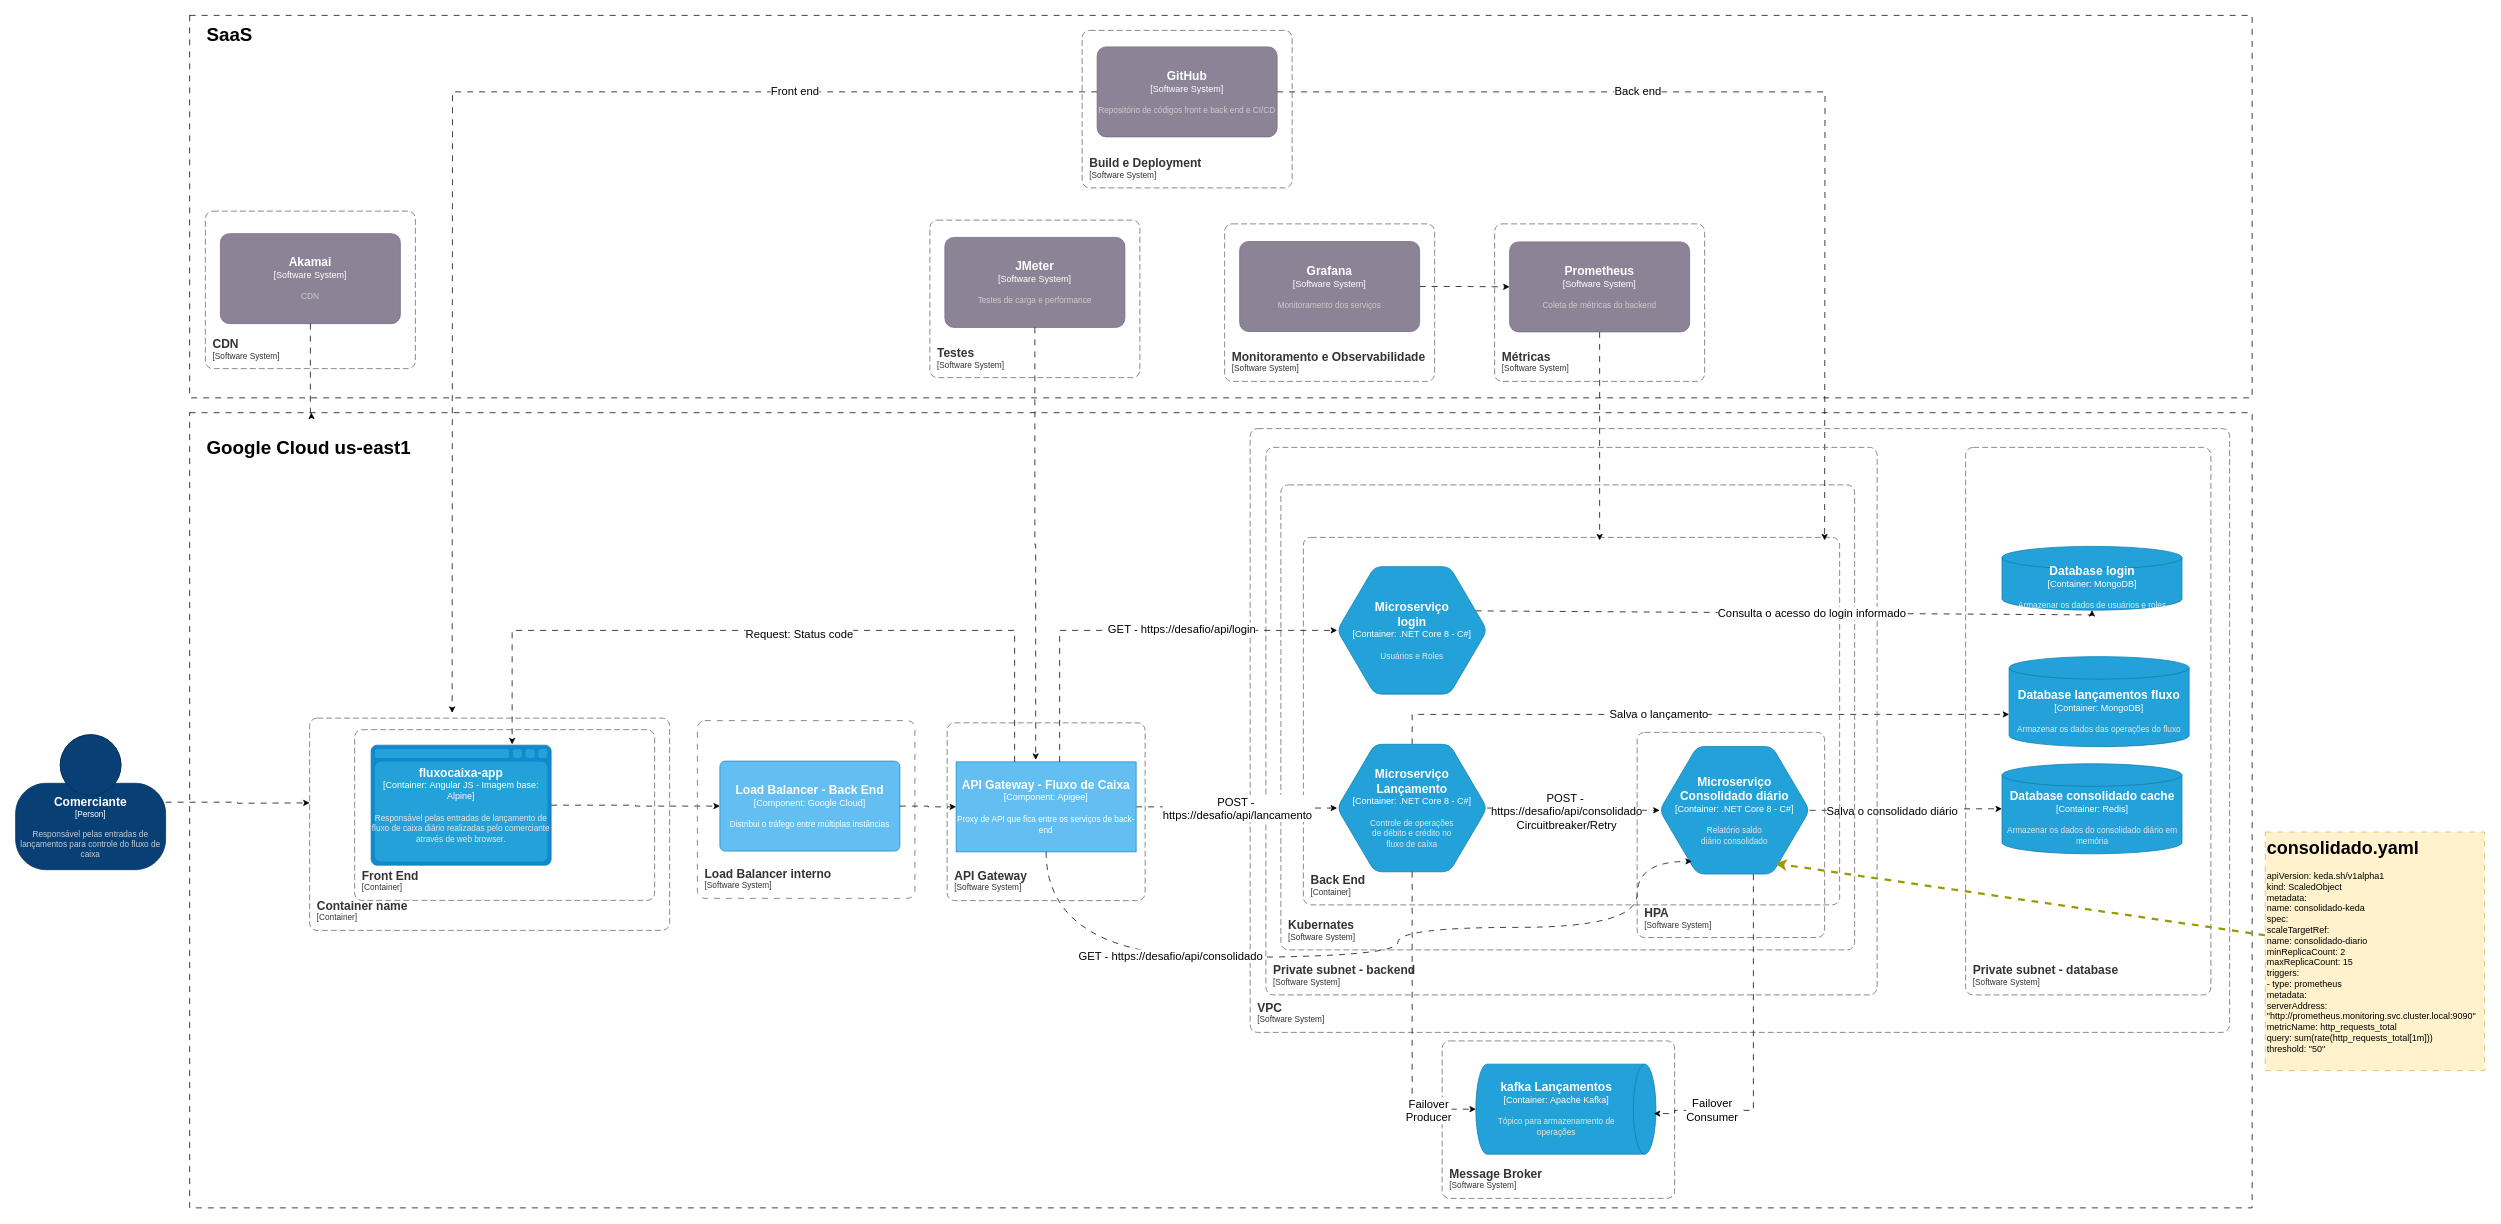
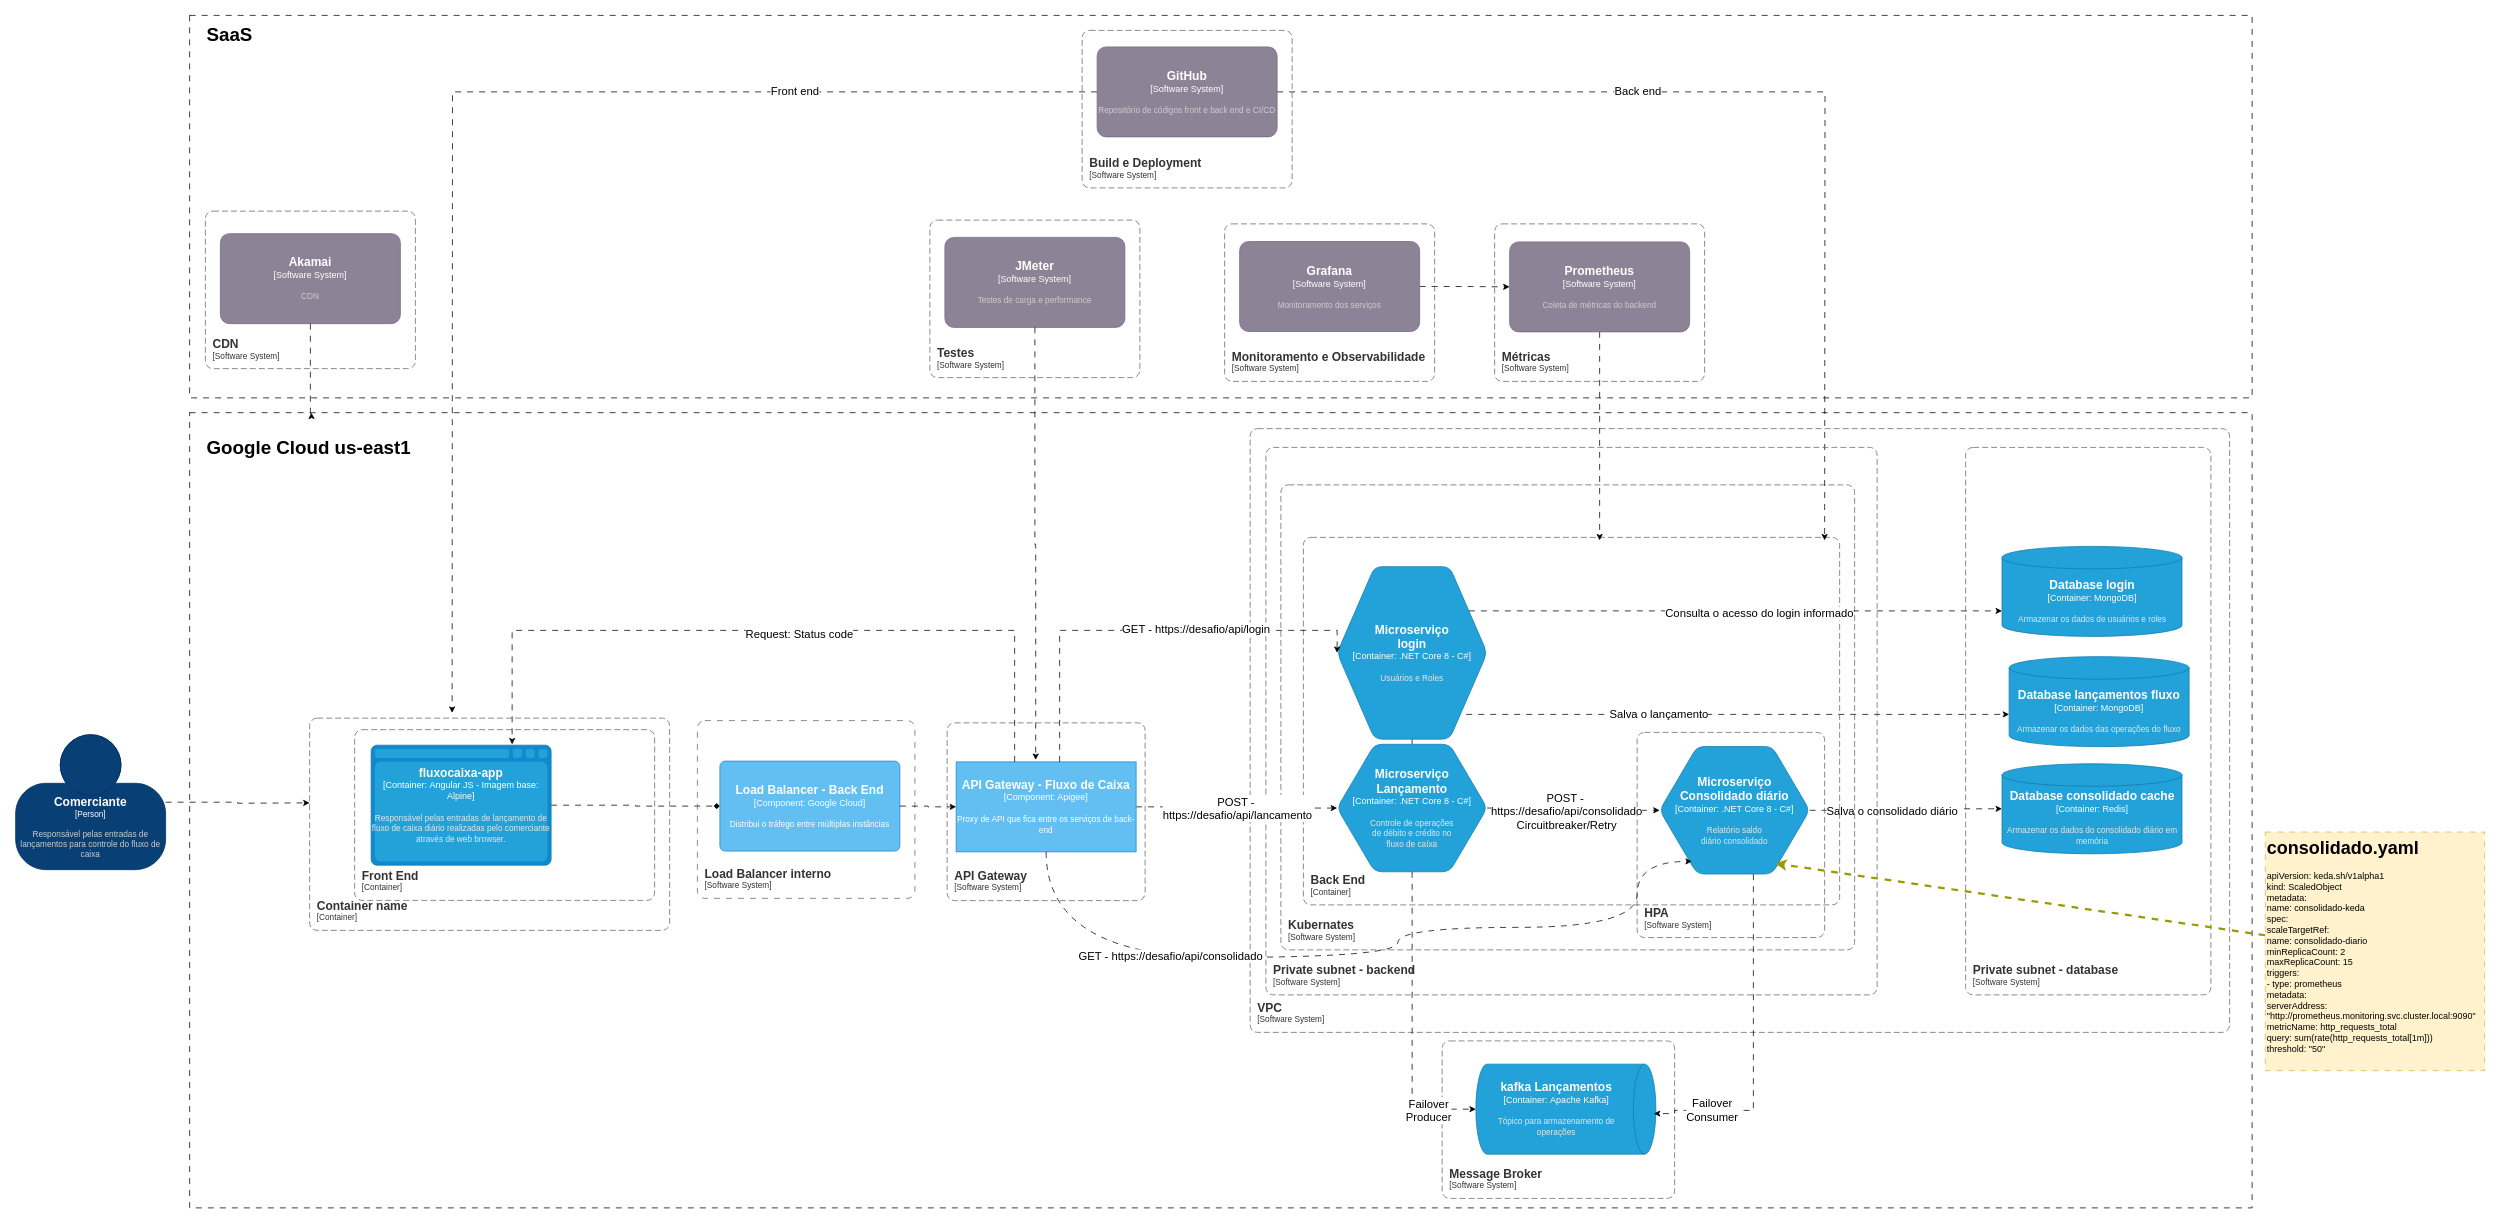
(2092, 578) -> (2092, 591)
(1412, 630) -> (1412, 653)
(713, 806) -> (713, 806)
